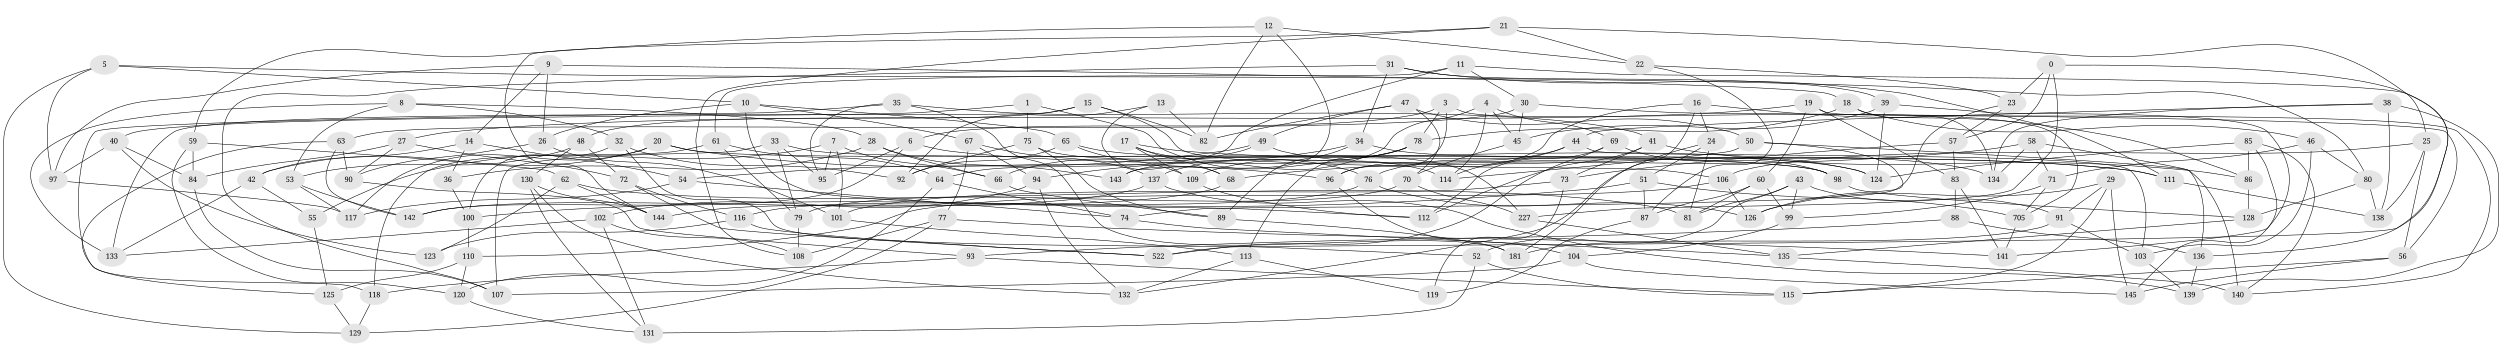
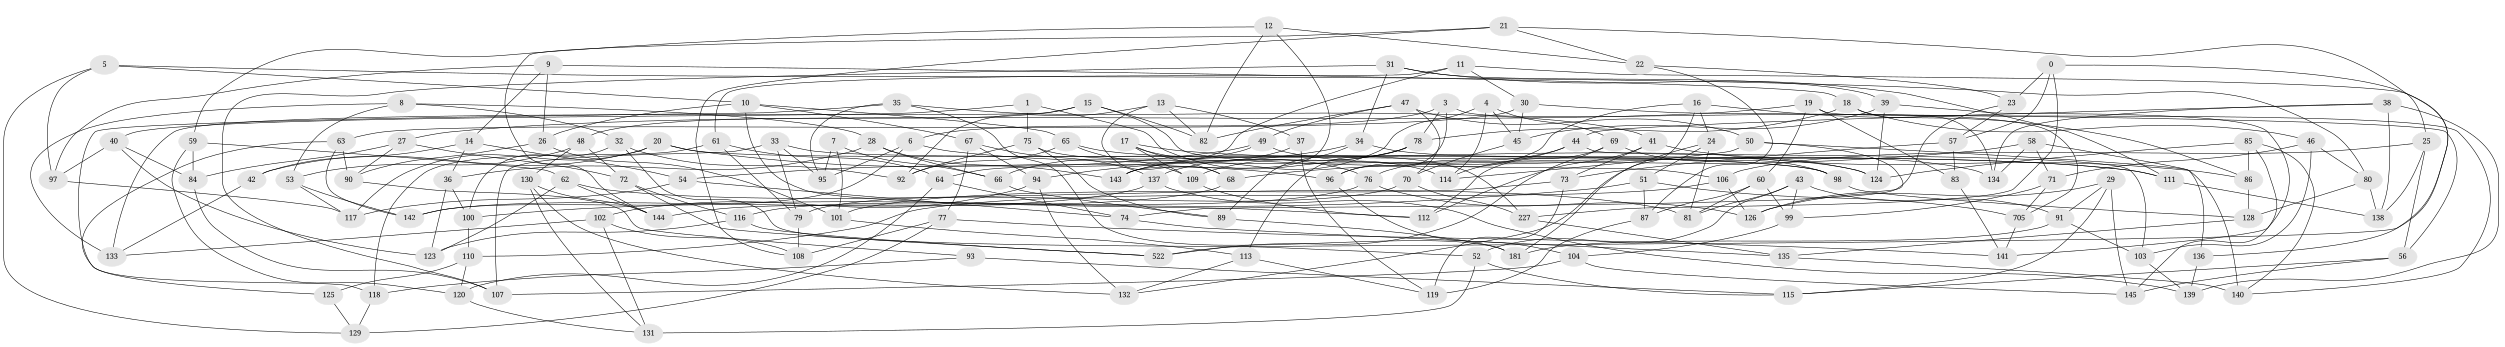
none -> (1301, 142)
(313, 218) -> none
none -> (439, 218)
(1955, 218) -> none
